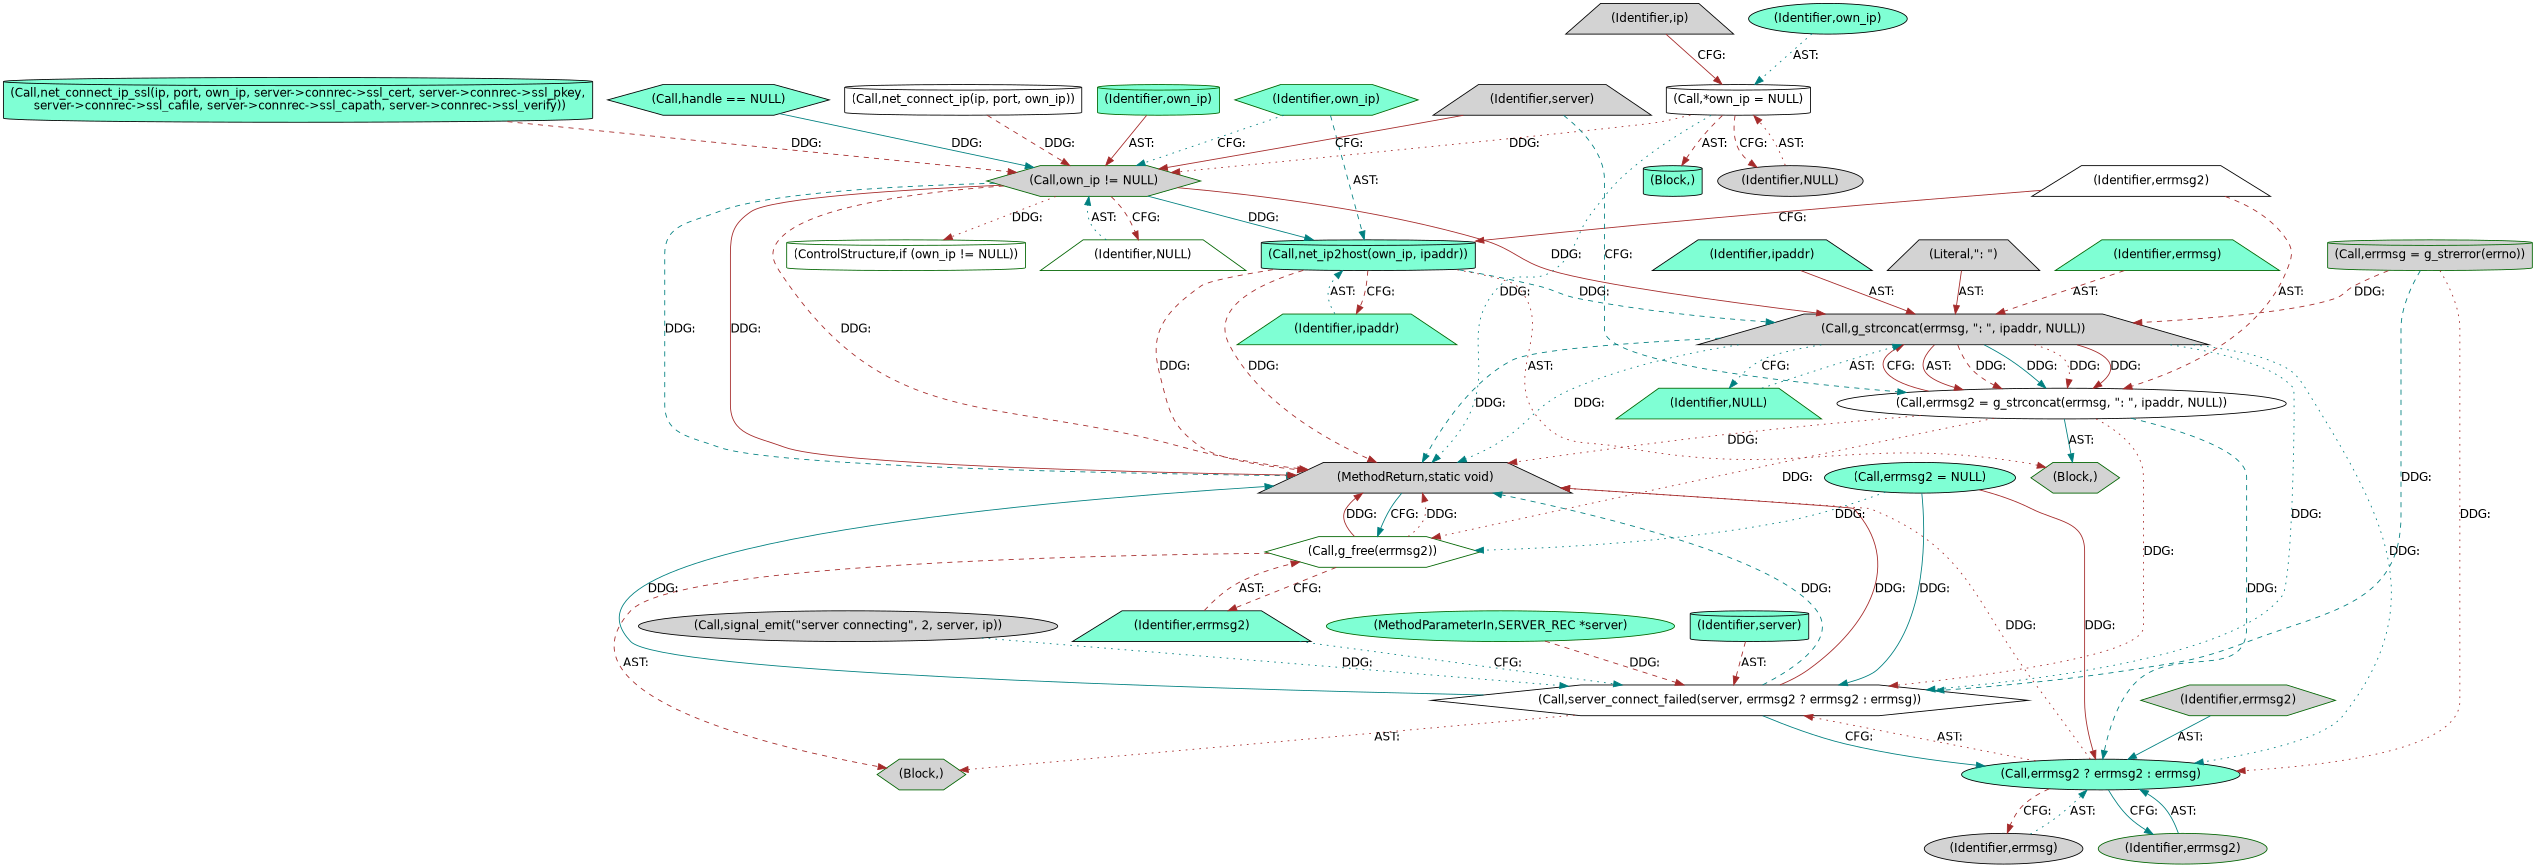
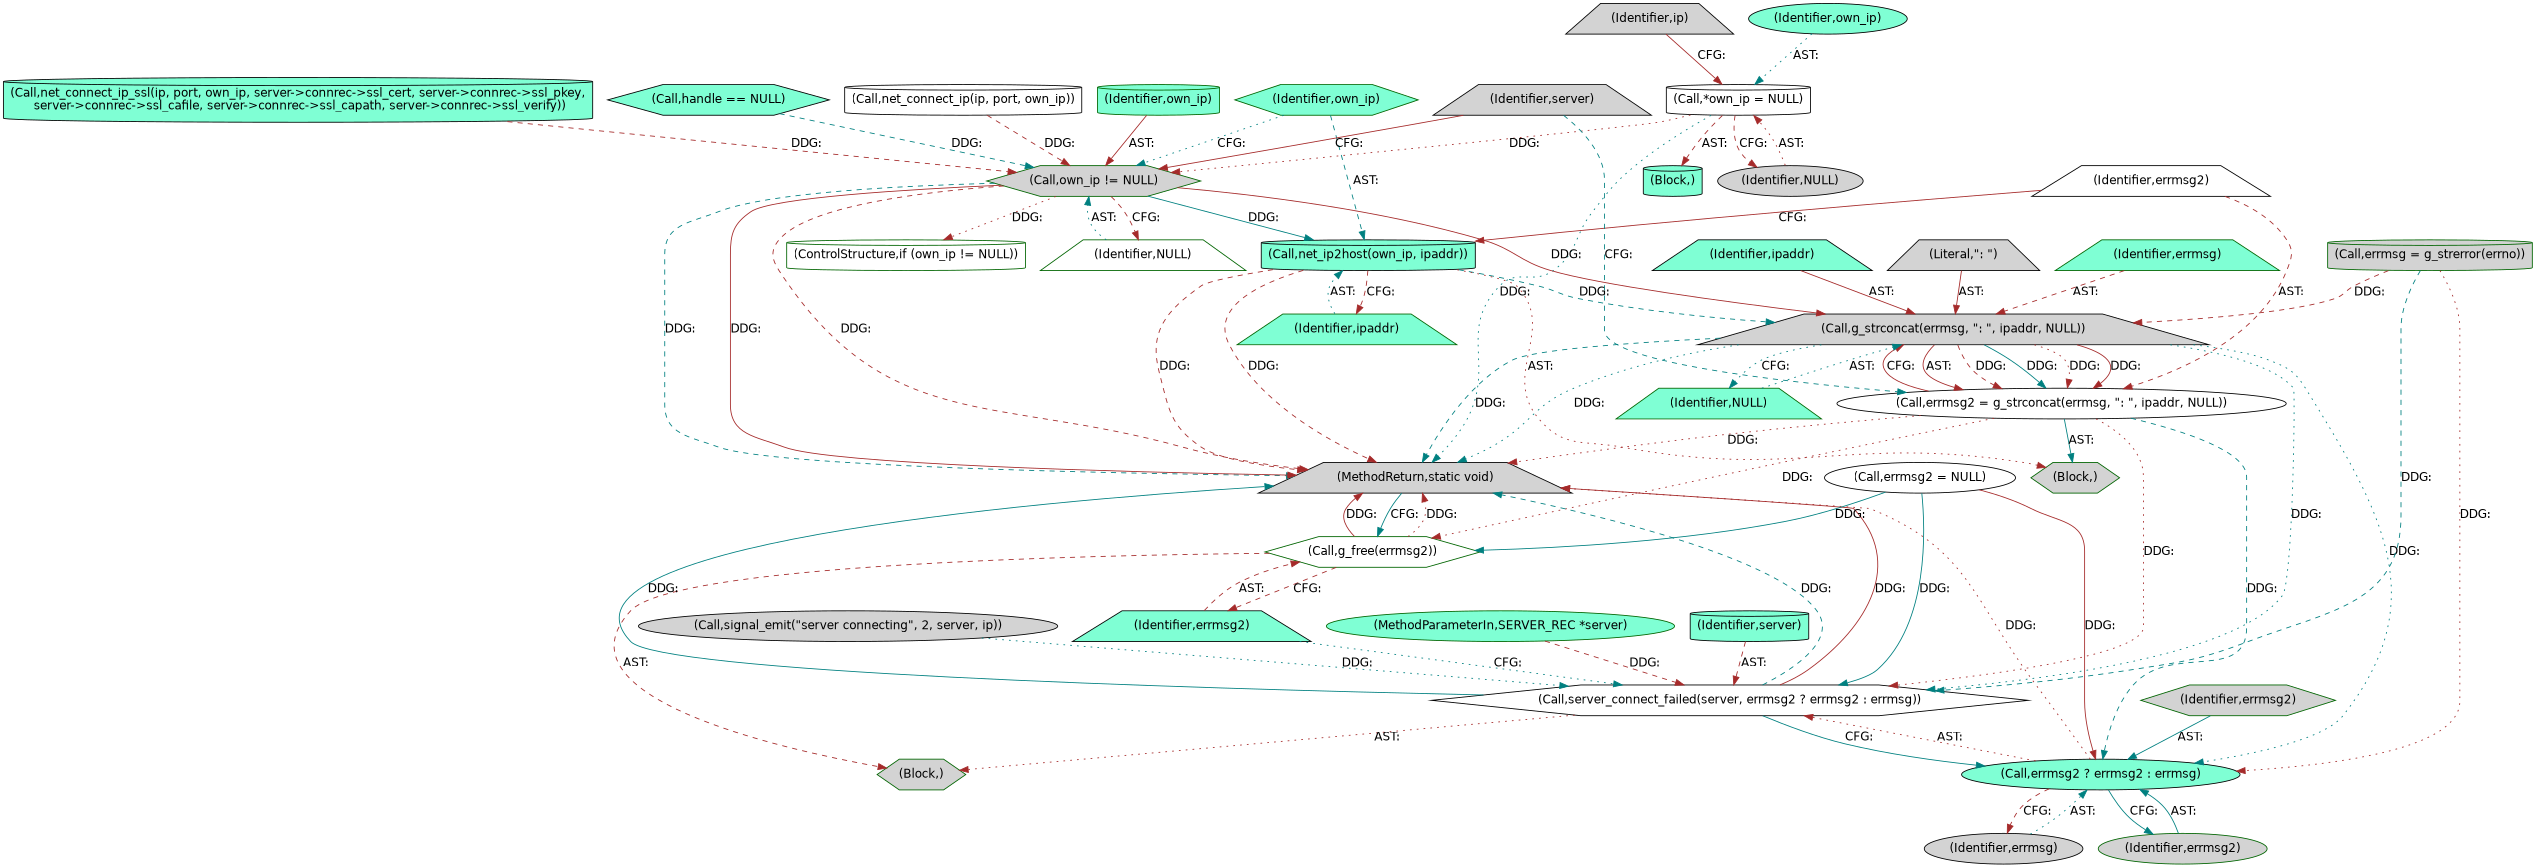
(903, 140) -> (903, 140)
(1920, 478) -> (1920, 478)
(1687, 536) -> (1687, 536)
